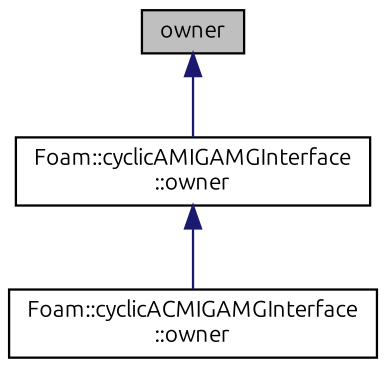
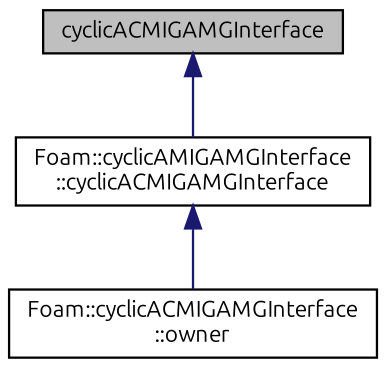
(193, 32) -> (193, 32)
(193, 171) -> (193, 171)
